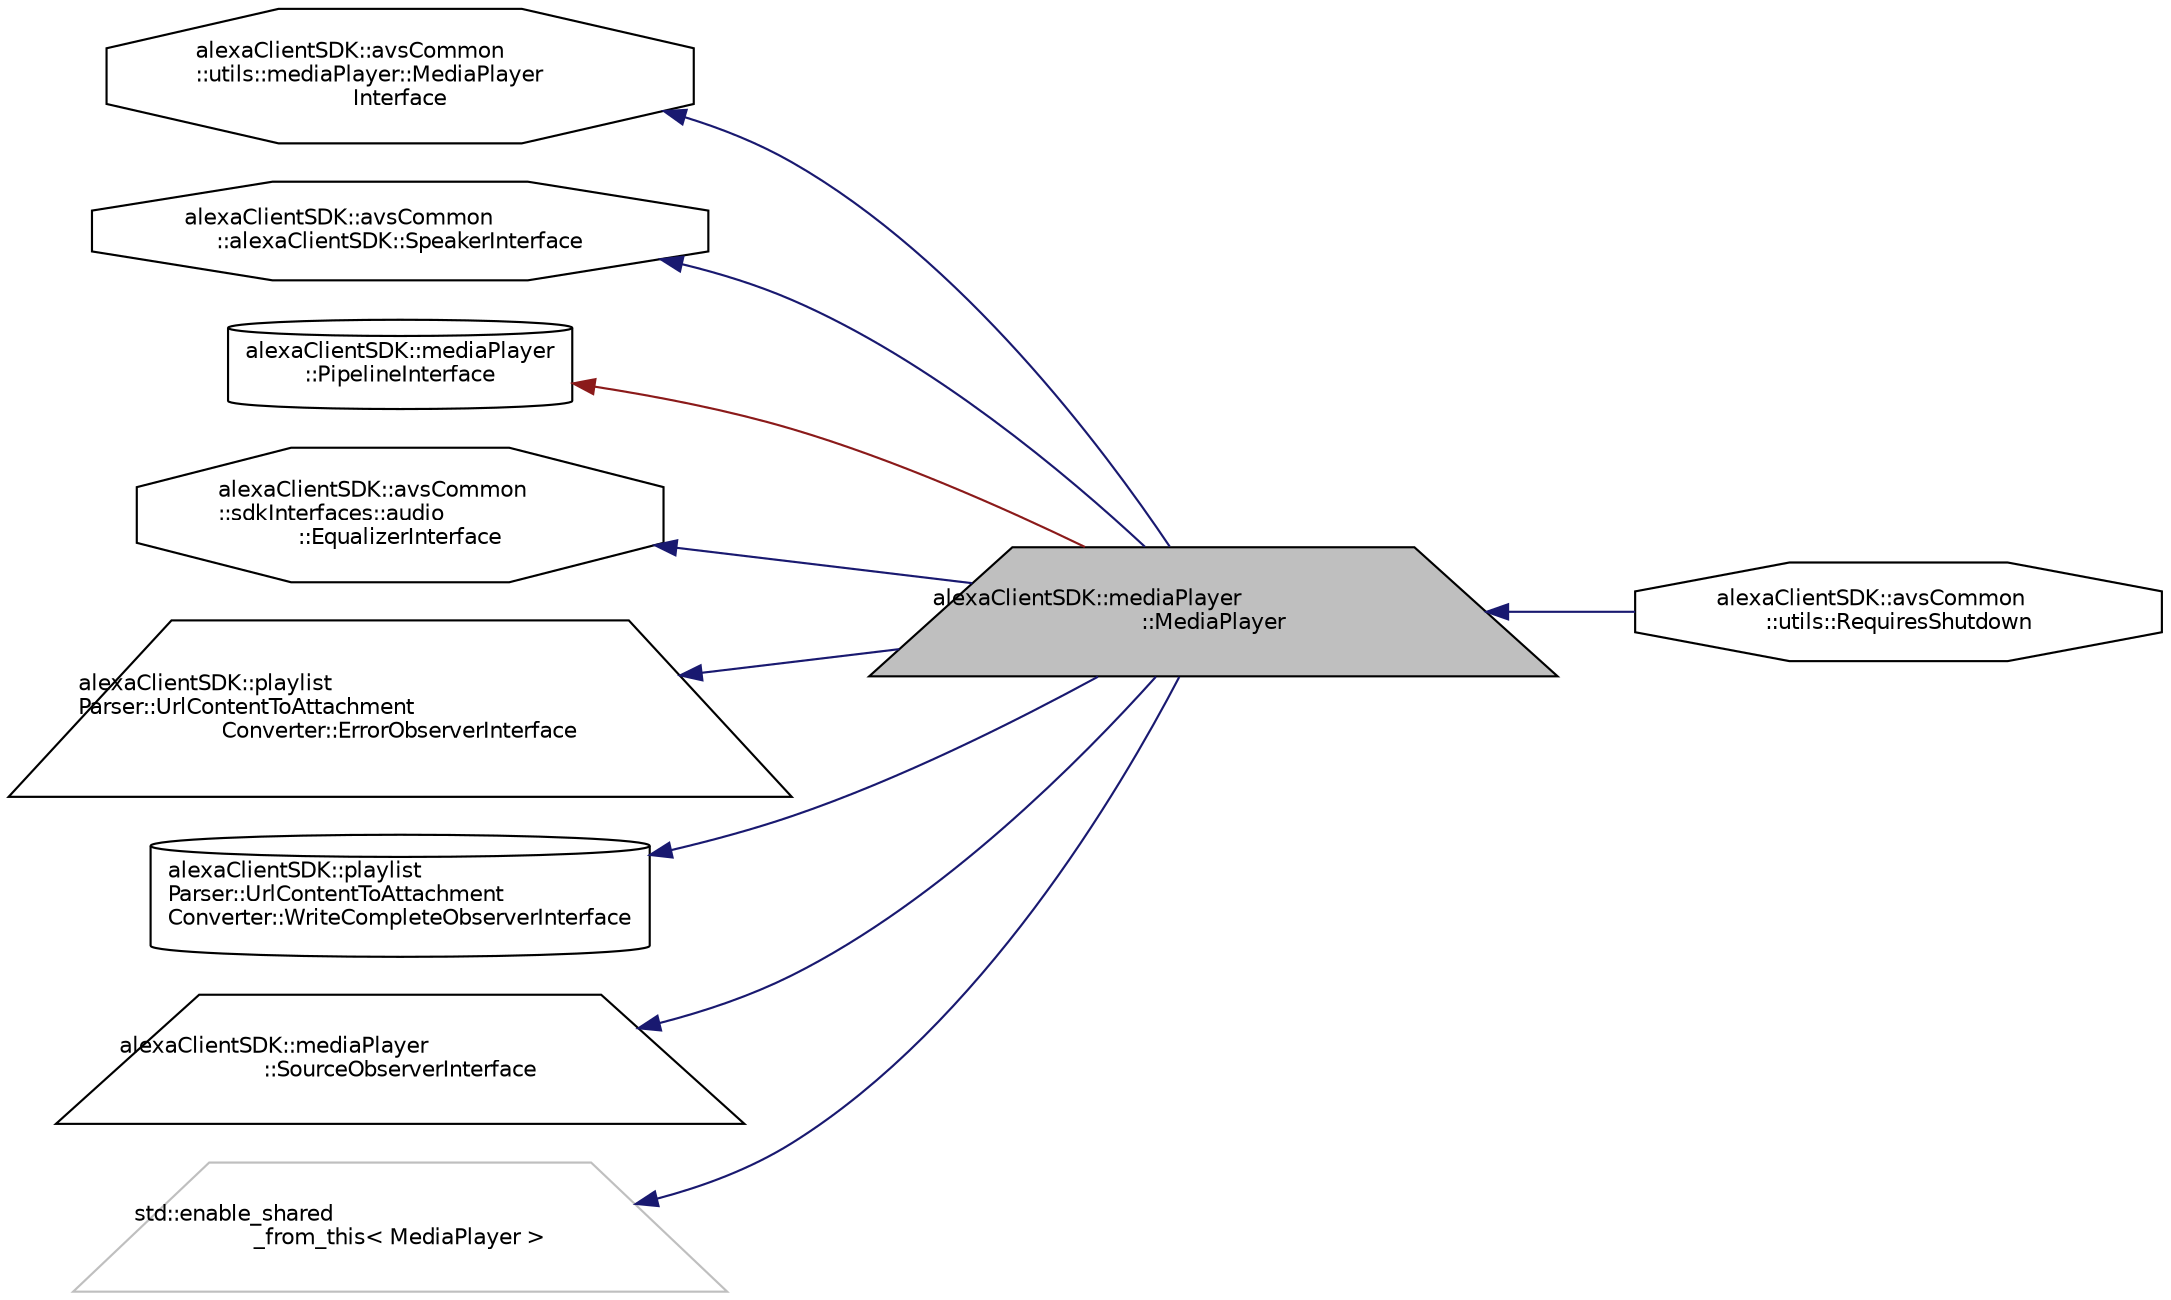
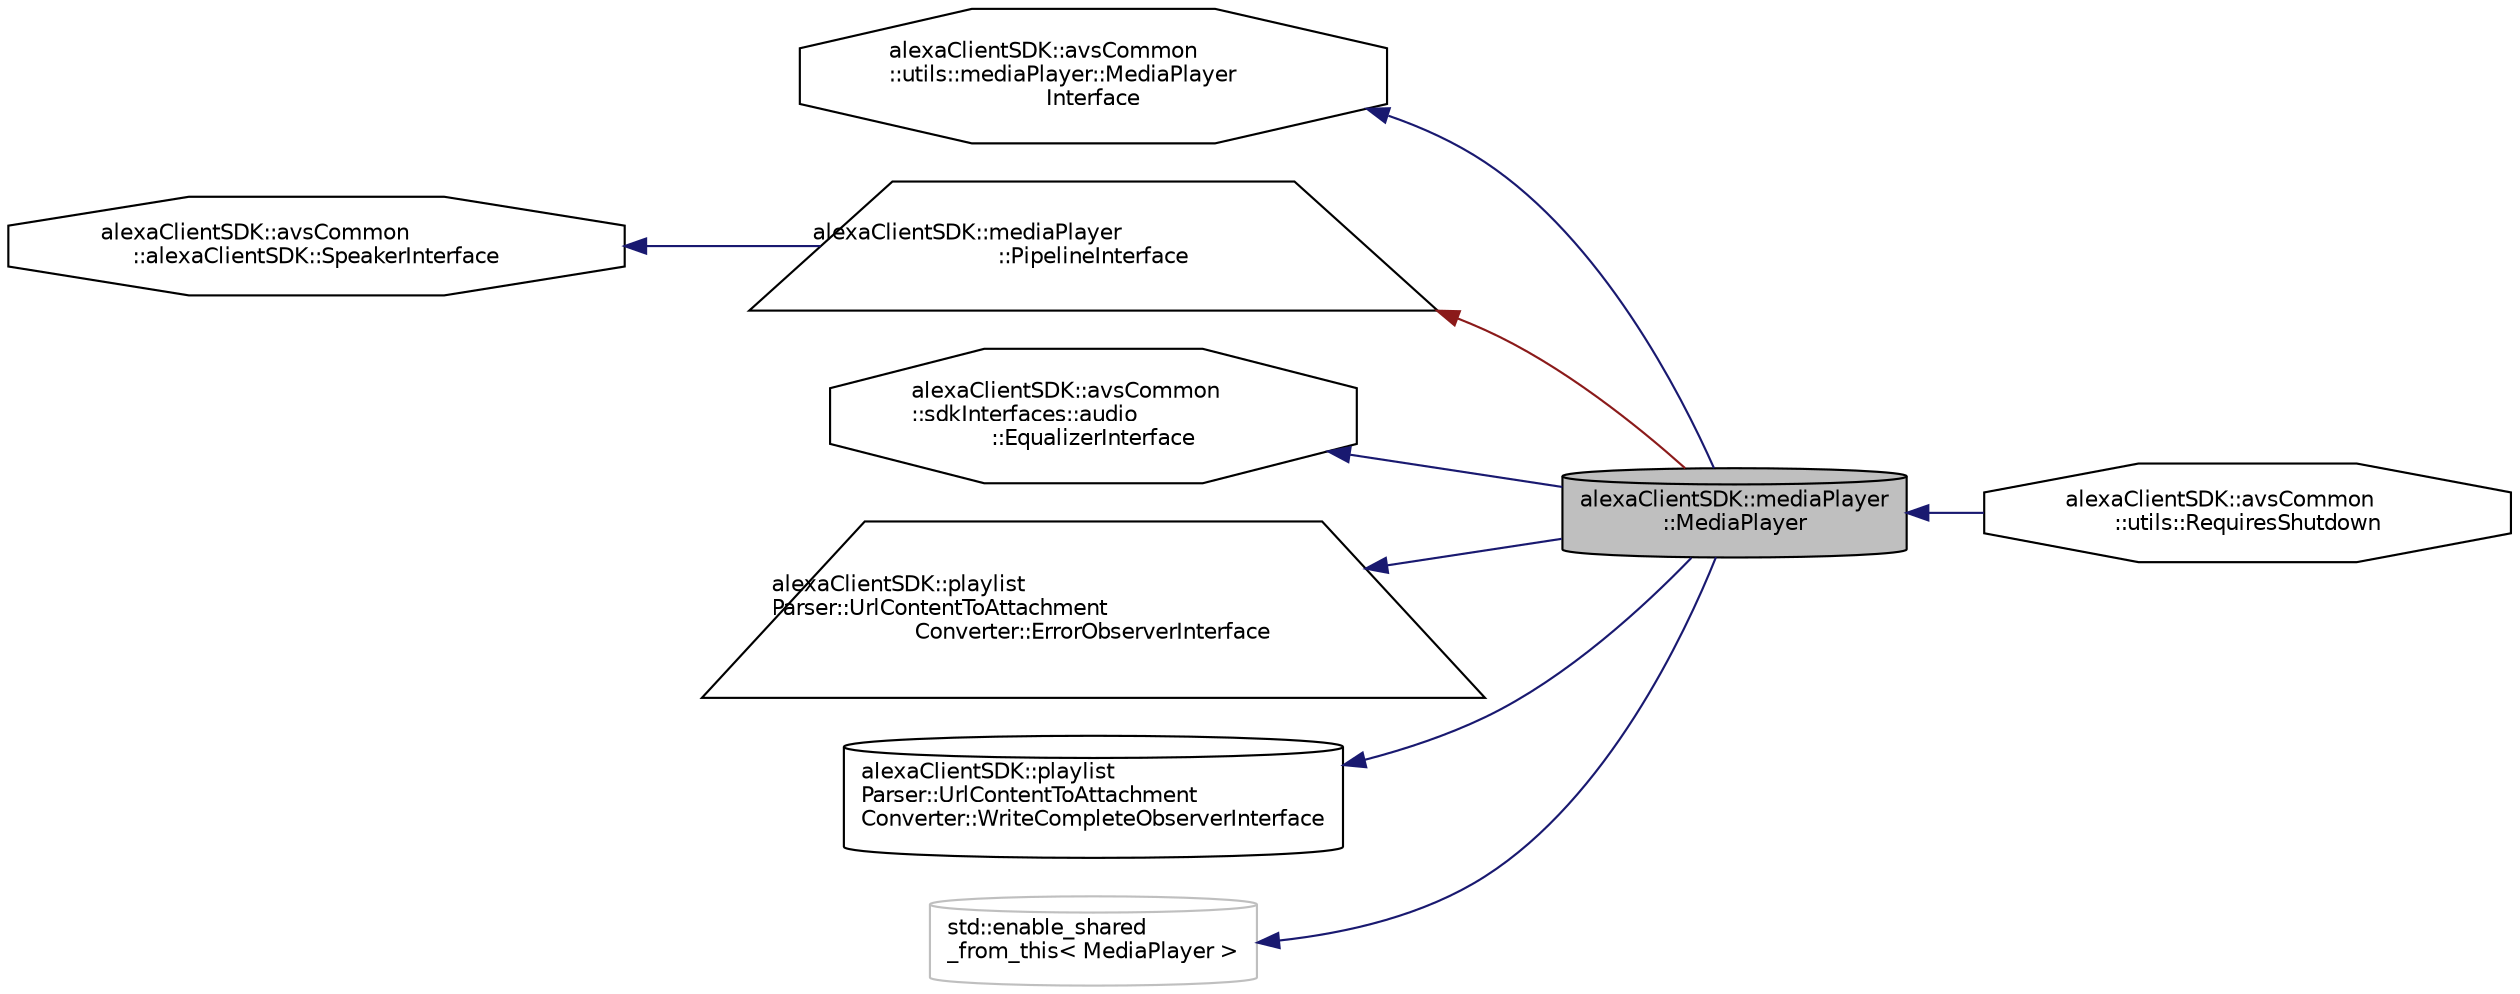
(400, 364) -> (1093, 246)
(930, 376) -> (734, 246)
(1213, 612) -> (1735, 513)
(400, 1059) -> none
(400, 1227) -> (1093, 941)
